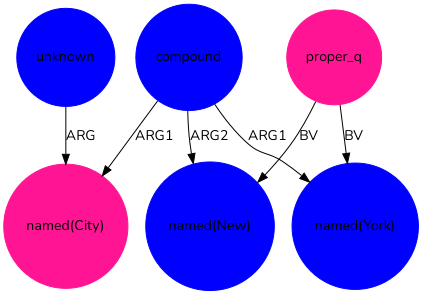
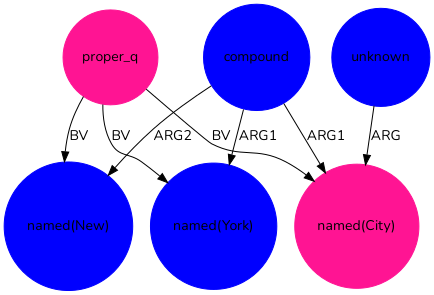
none -> (219, 147)
